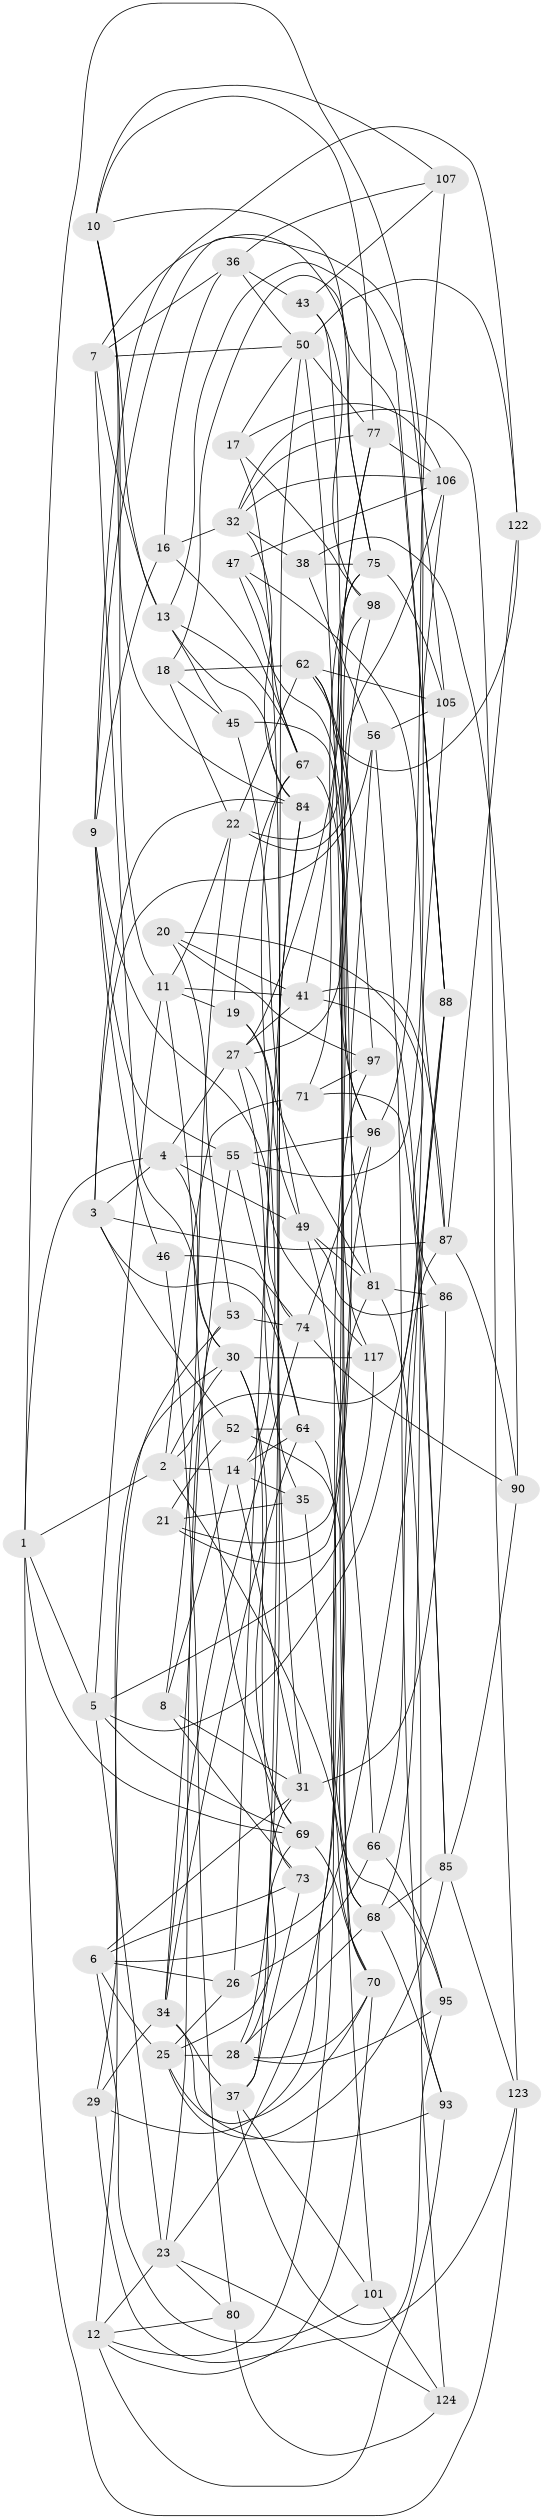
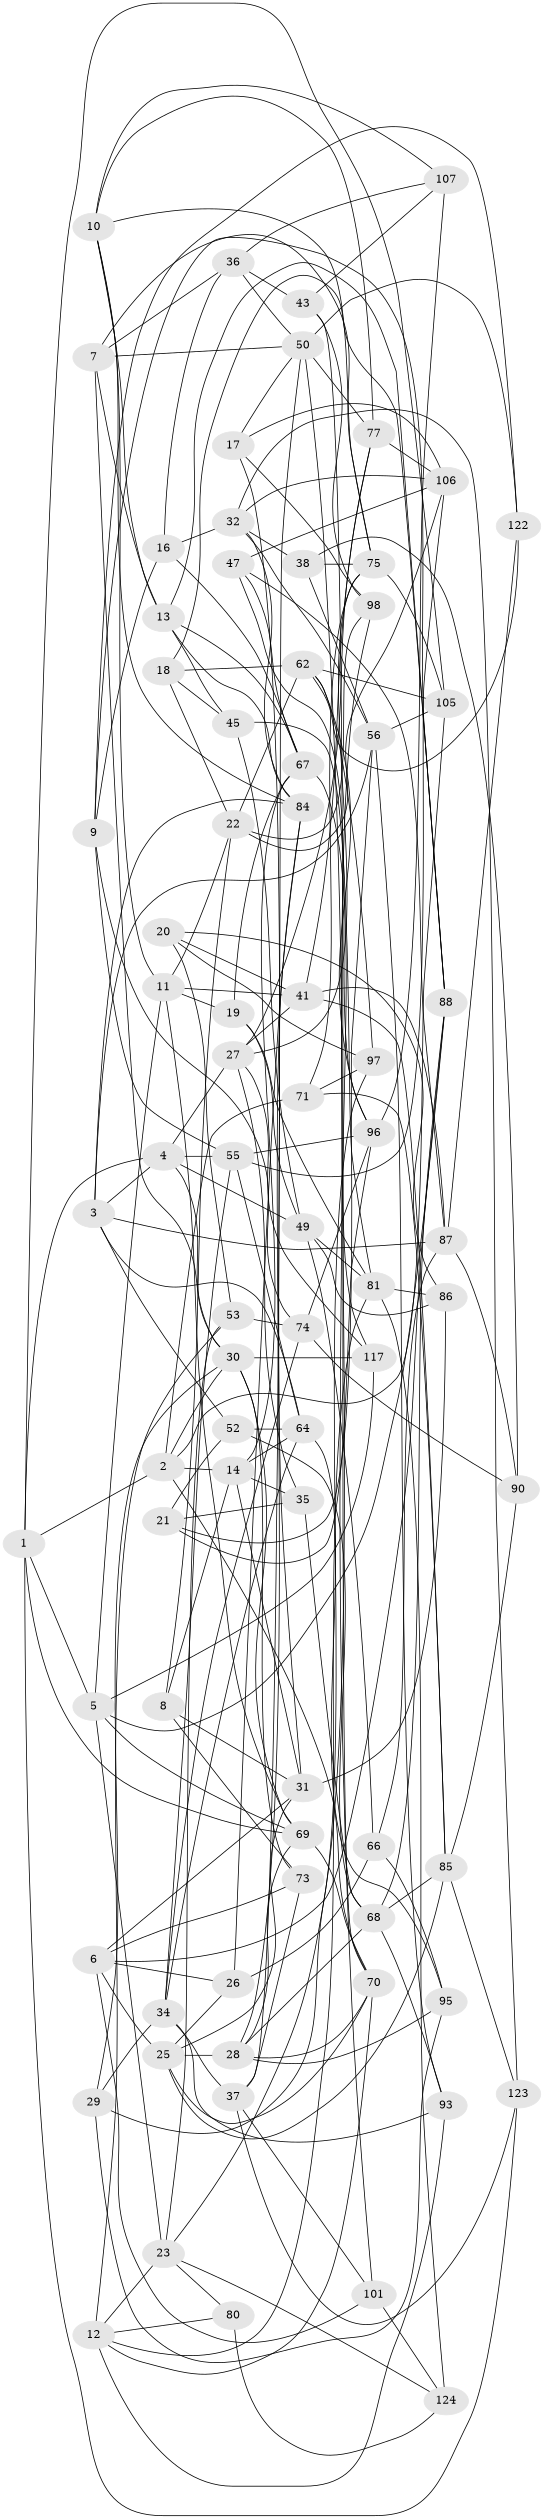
(283, 458) -> (311, 625)
(164, 1257) -> none
